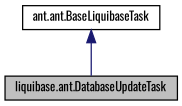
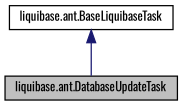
(91, 18) -> (91, 18)
